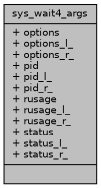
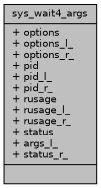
(40, 143) -> (35, 143)
